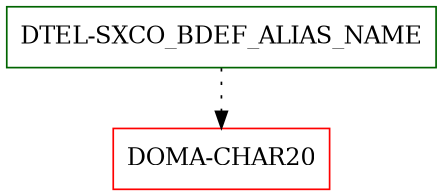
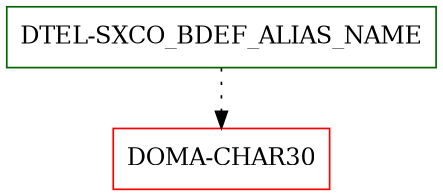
(221, 159) -> (221, 159)
